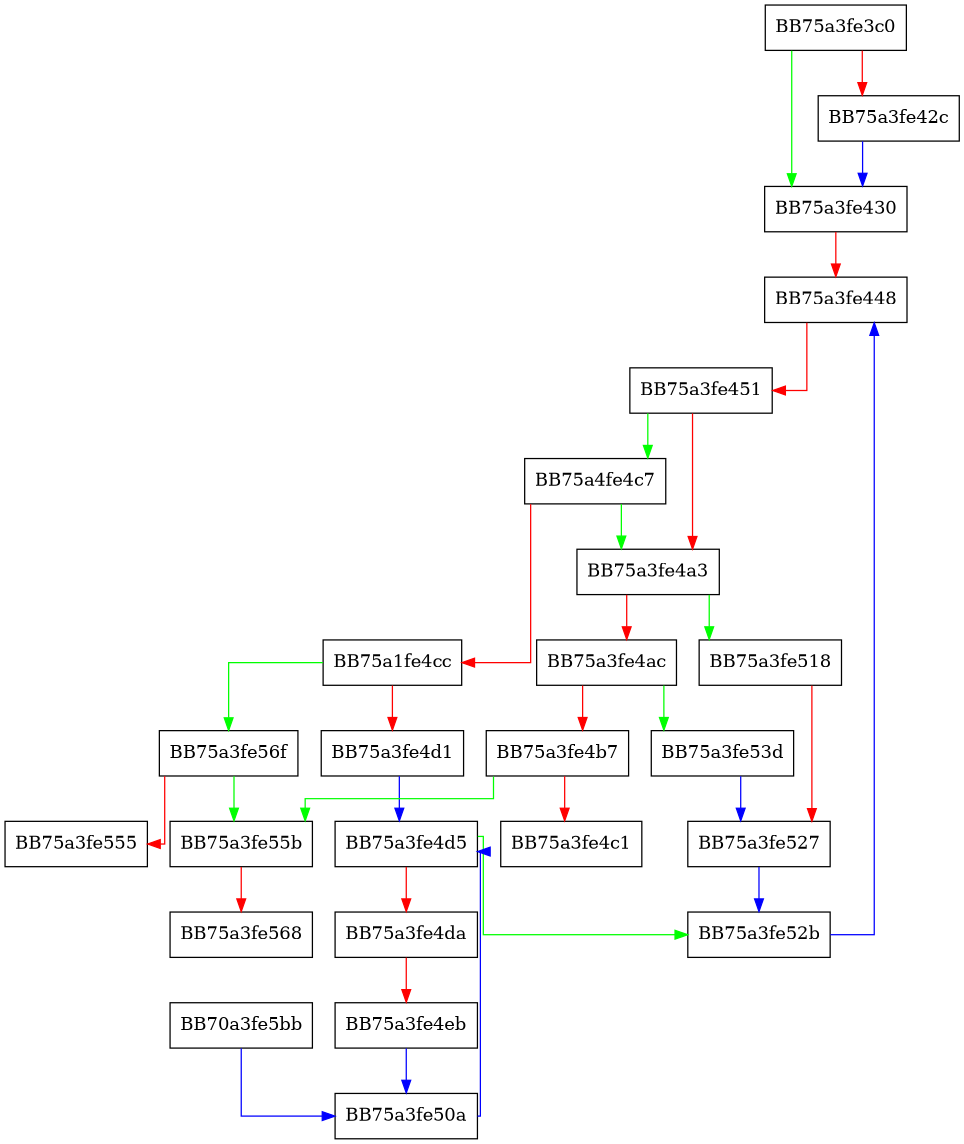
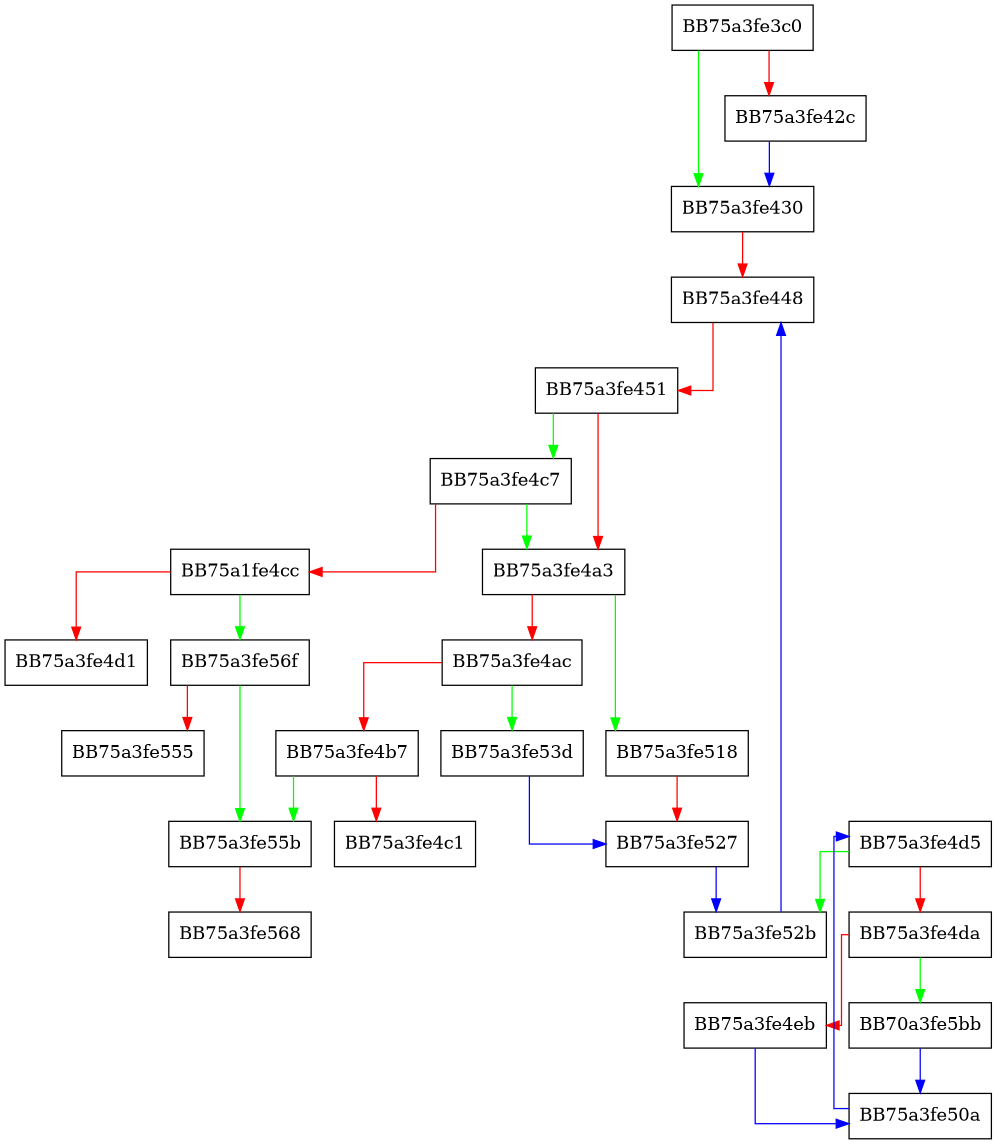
(595, 481) -> (501, 481)
(399, 791) -> none
none -> (920, 974)
